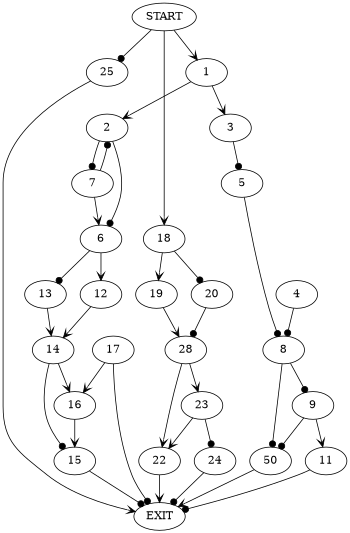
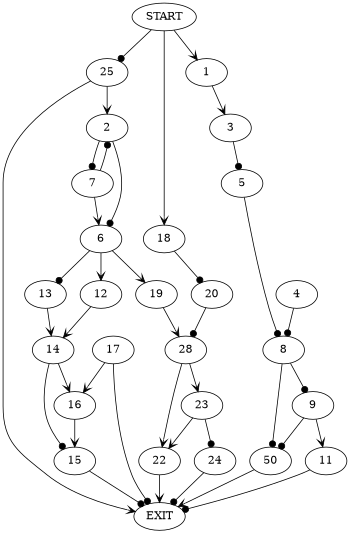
(159, 99) -> (107, 96)
(161, 263) -> (126, 264)
